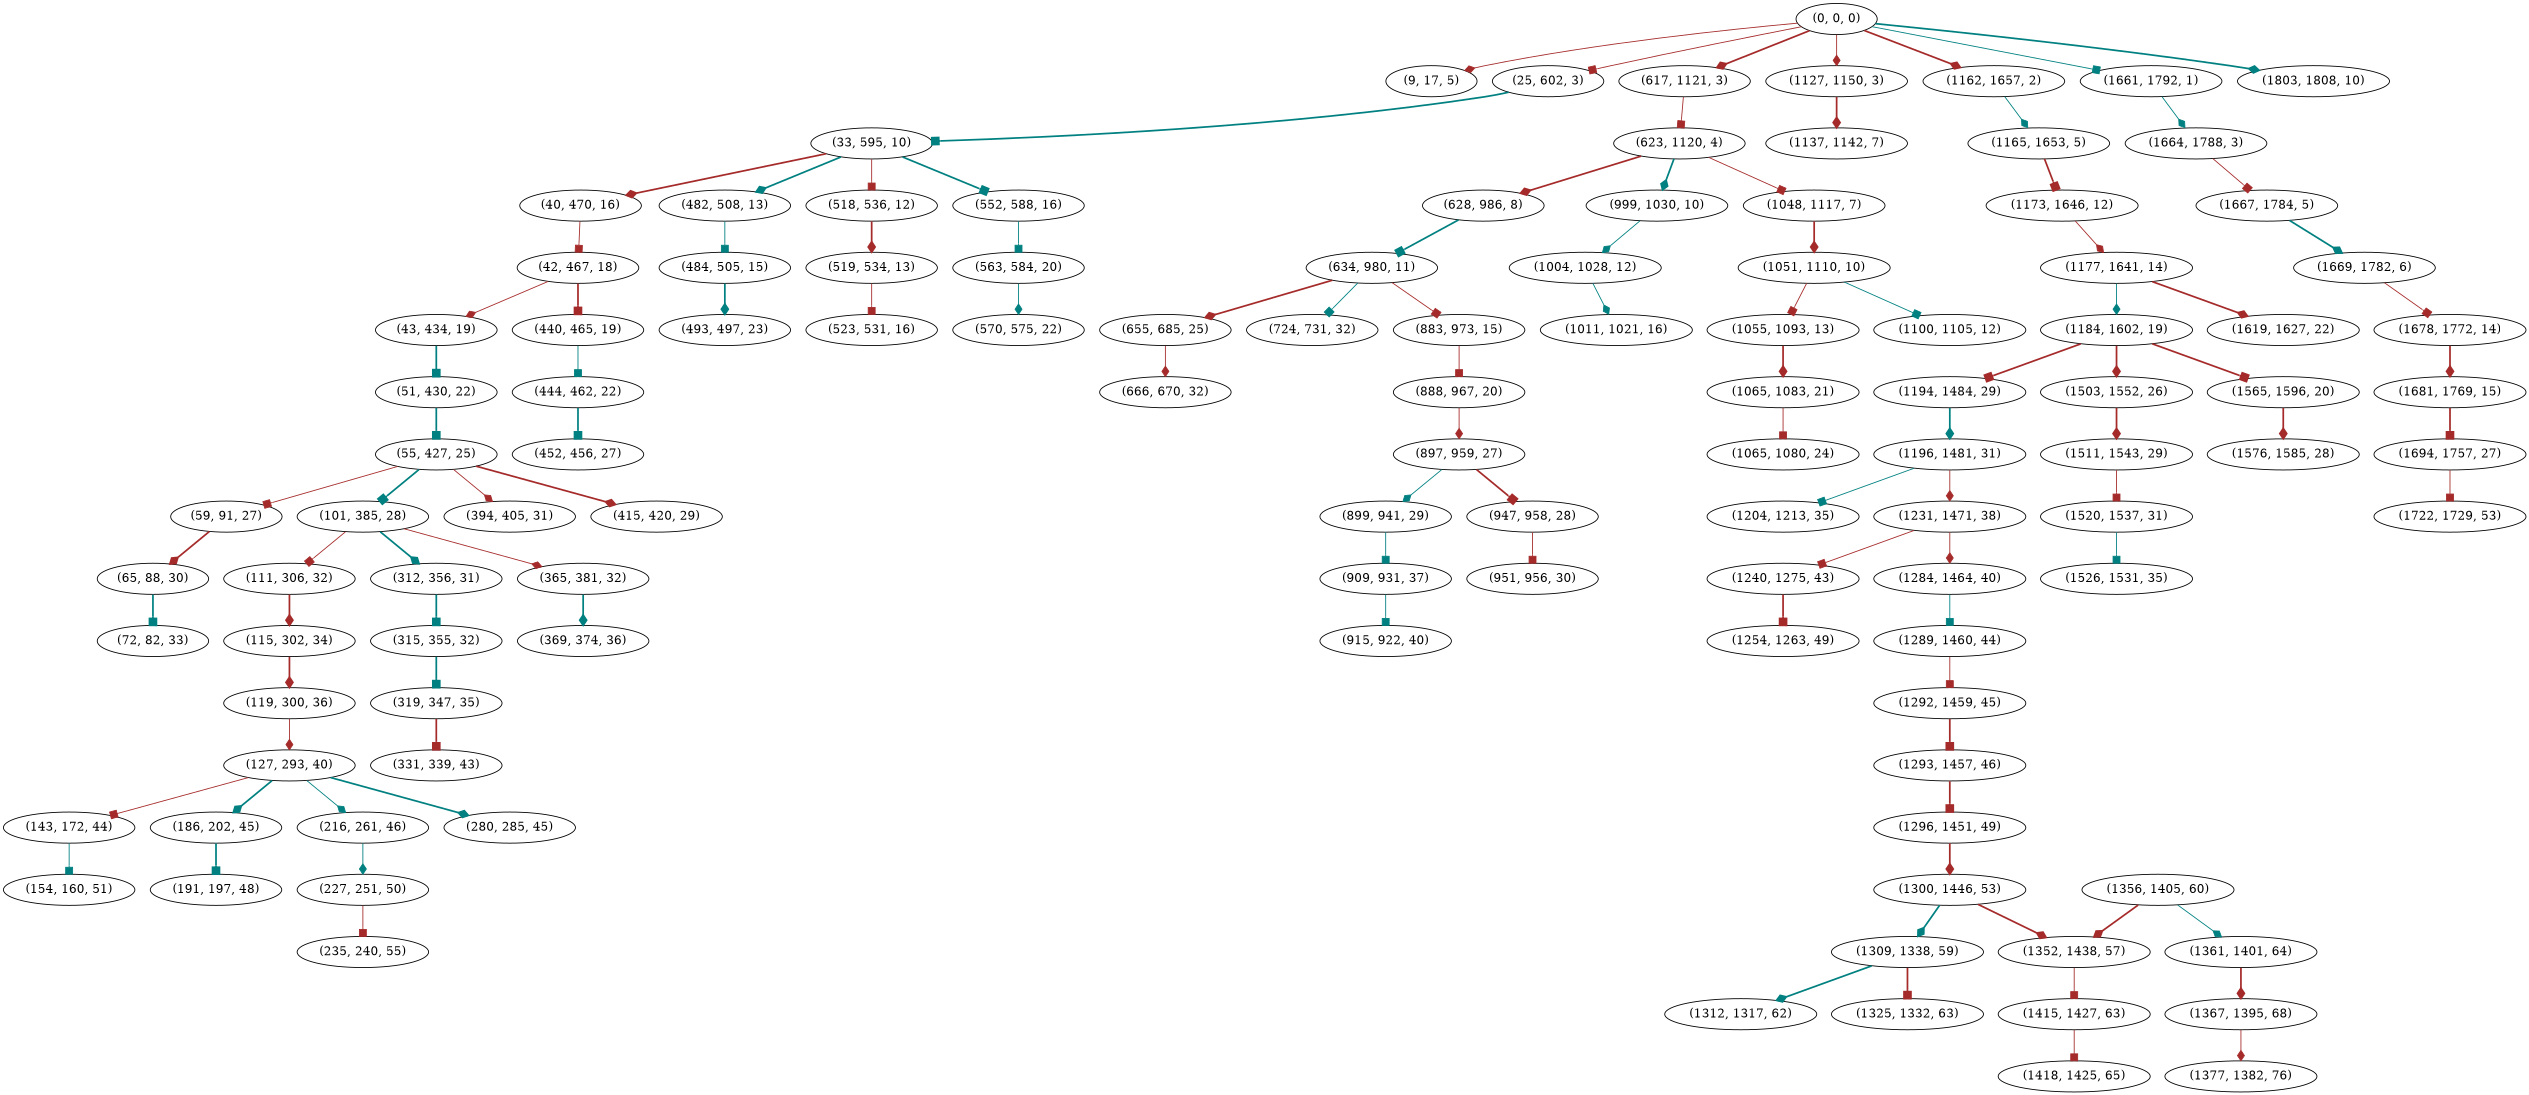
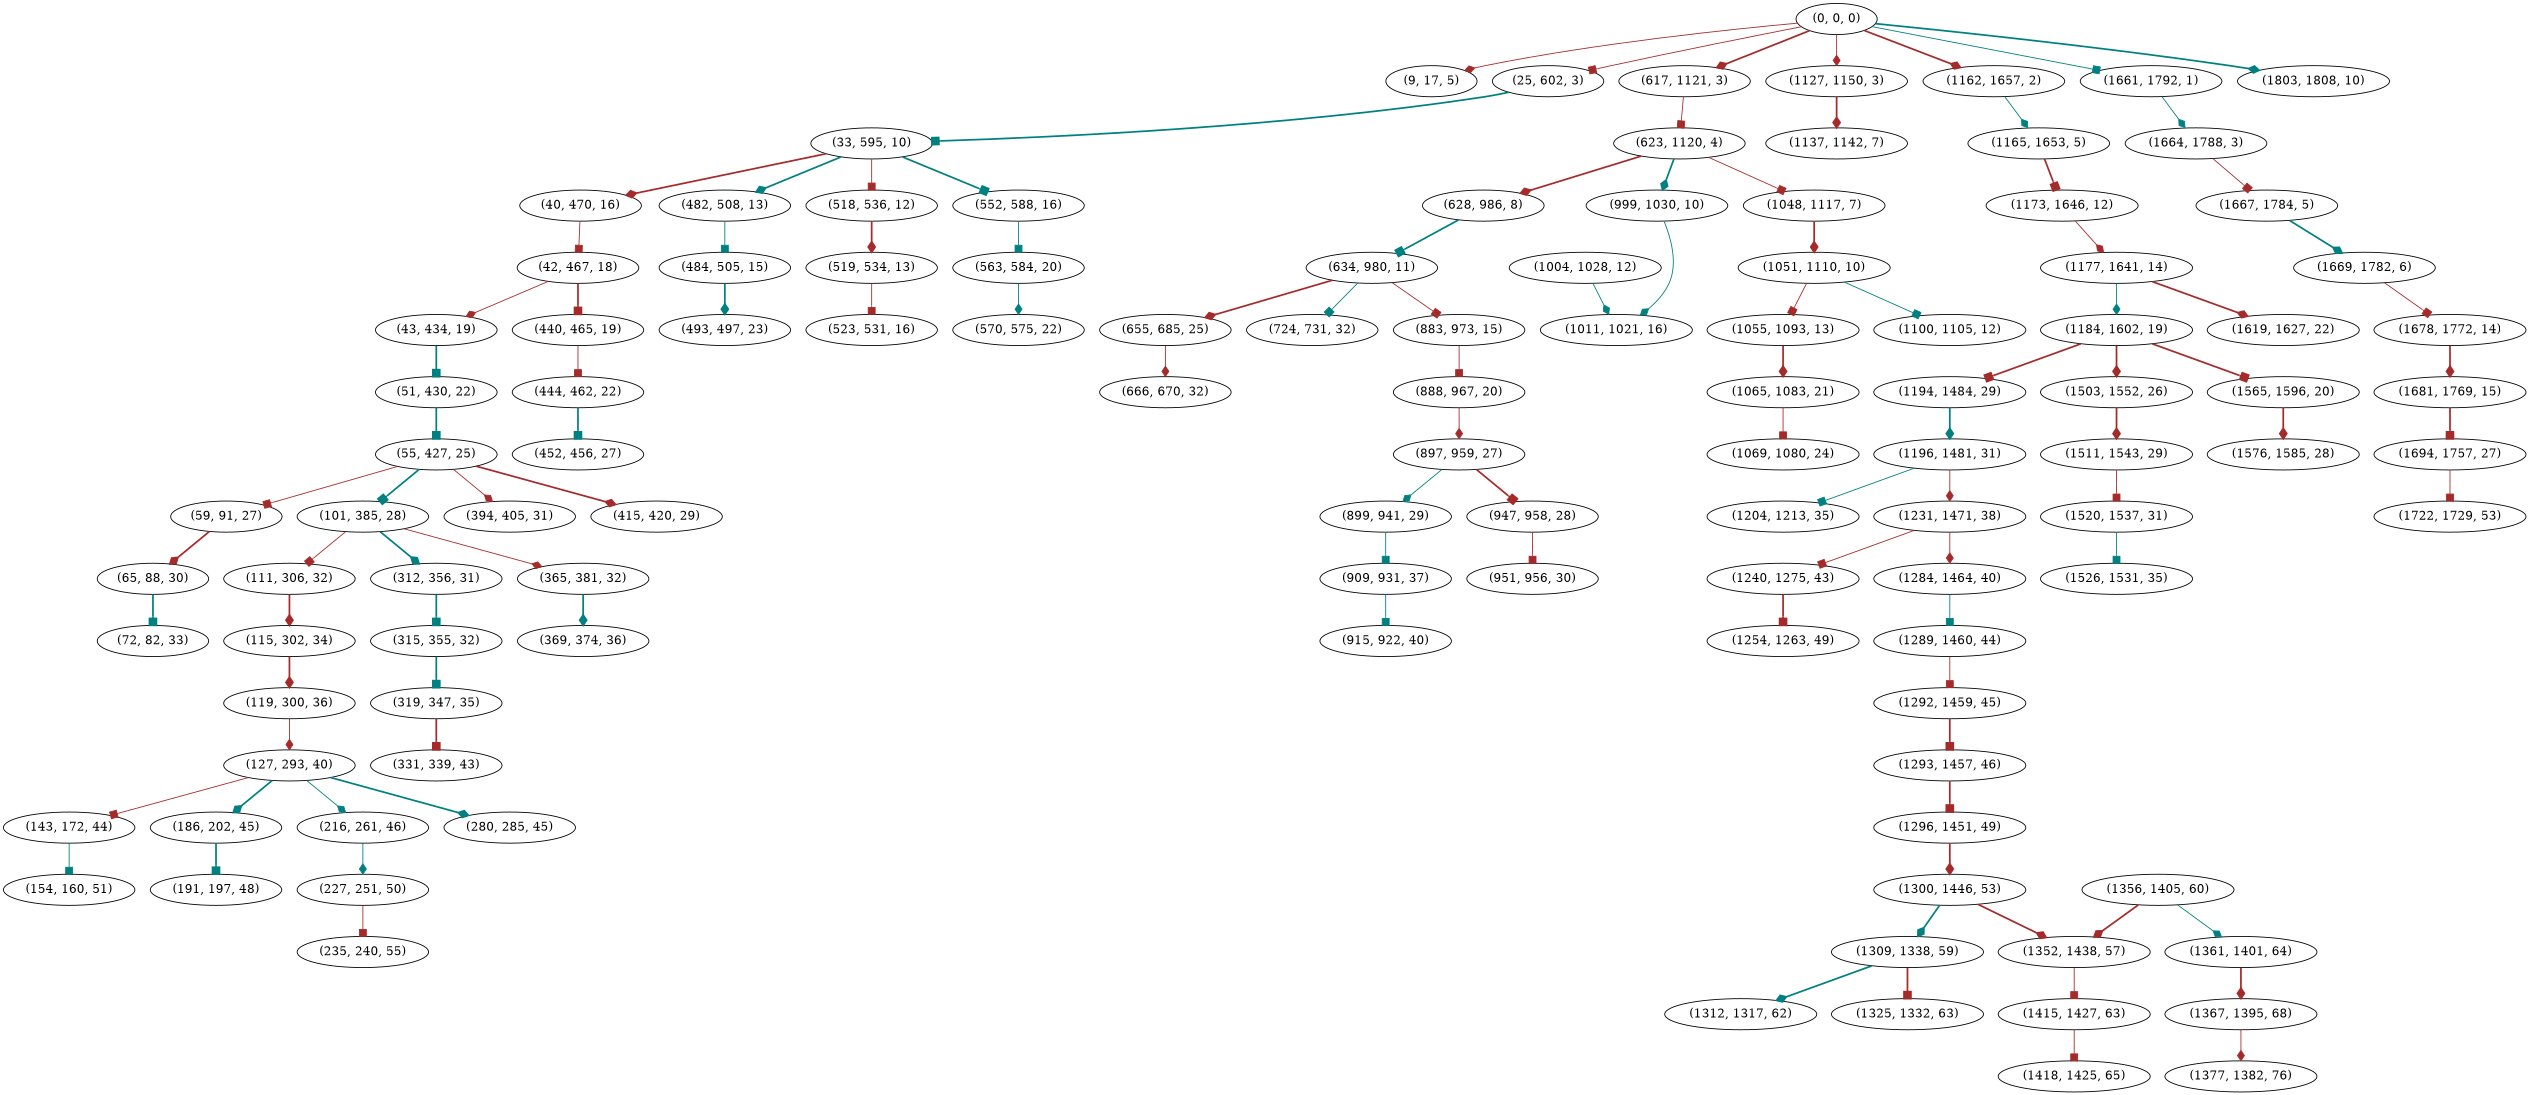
(1625, 233) -> (1673, 268)
(578, 357) -> (578, 357)
(1783, 454) -> (1783, 454)
